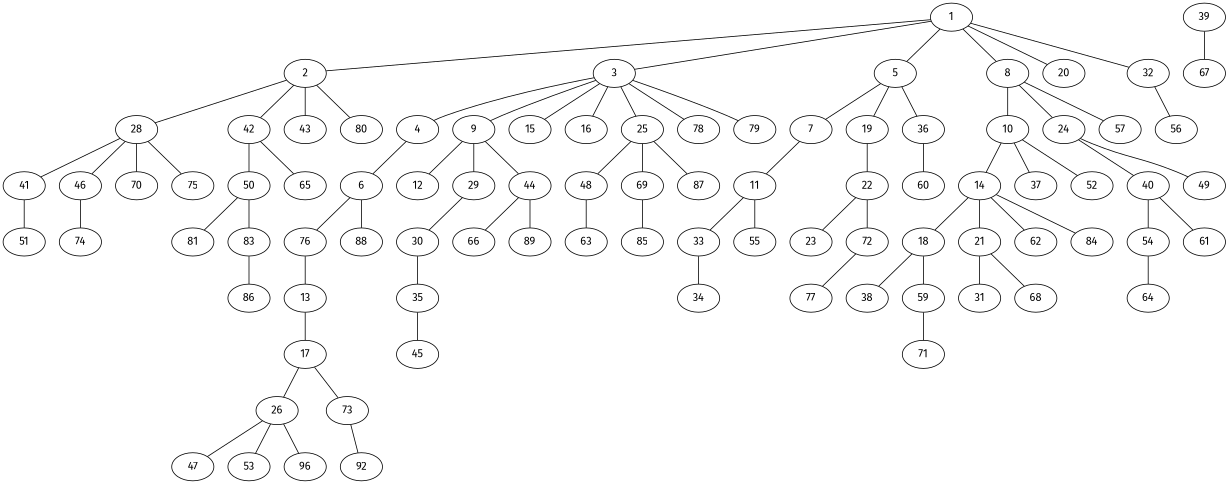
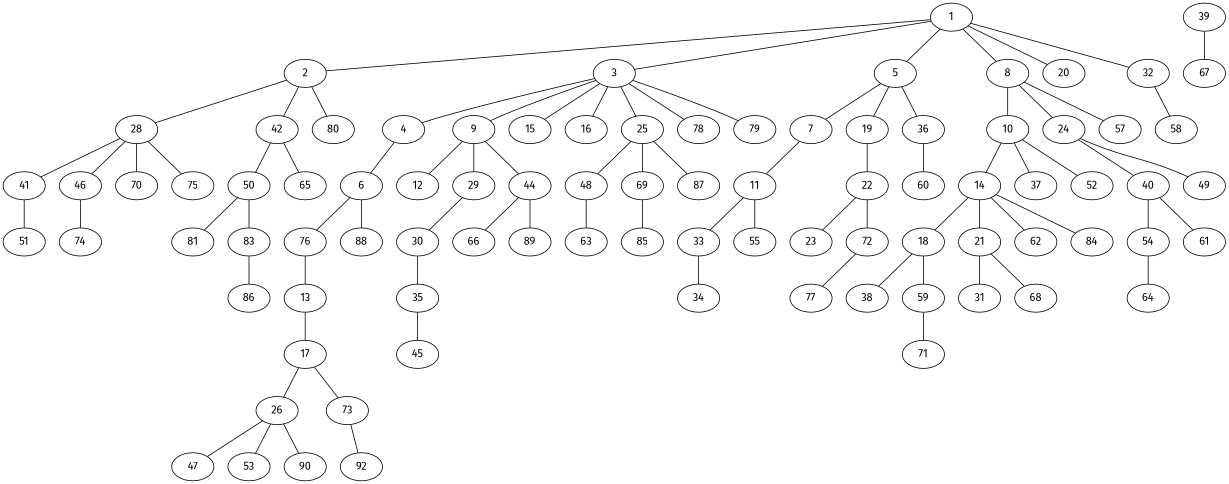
(305, 130) -> none
(1176, 130) -> (1176, 130)
(305, 467) -> (305, 467)
